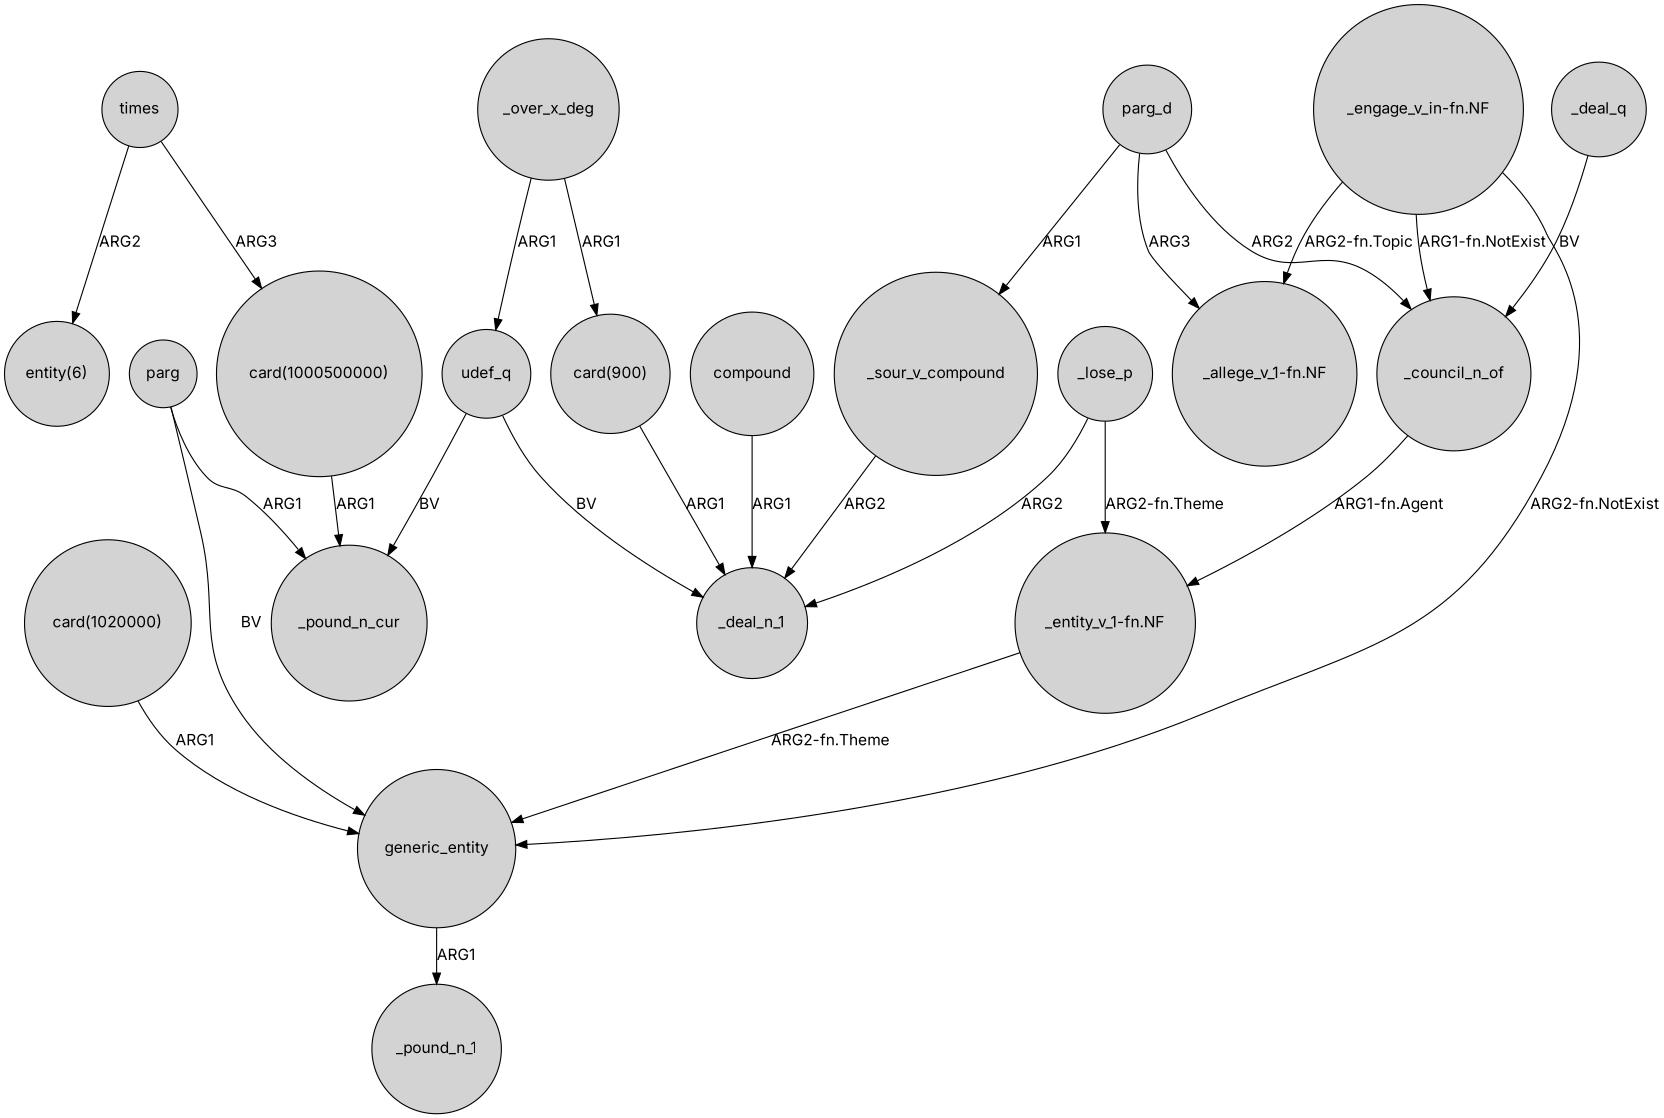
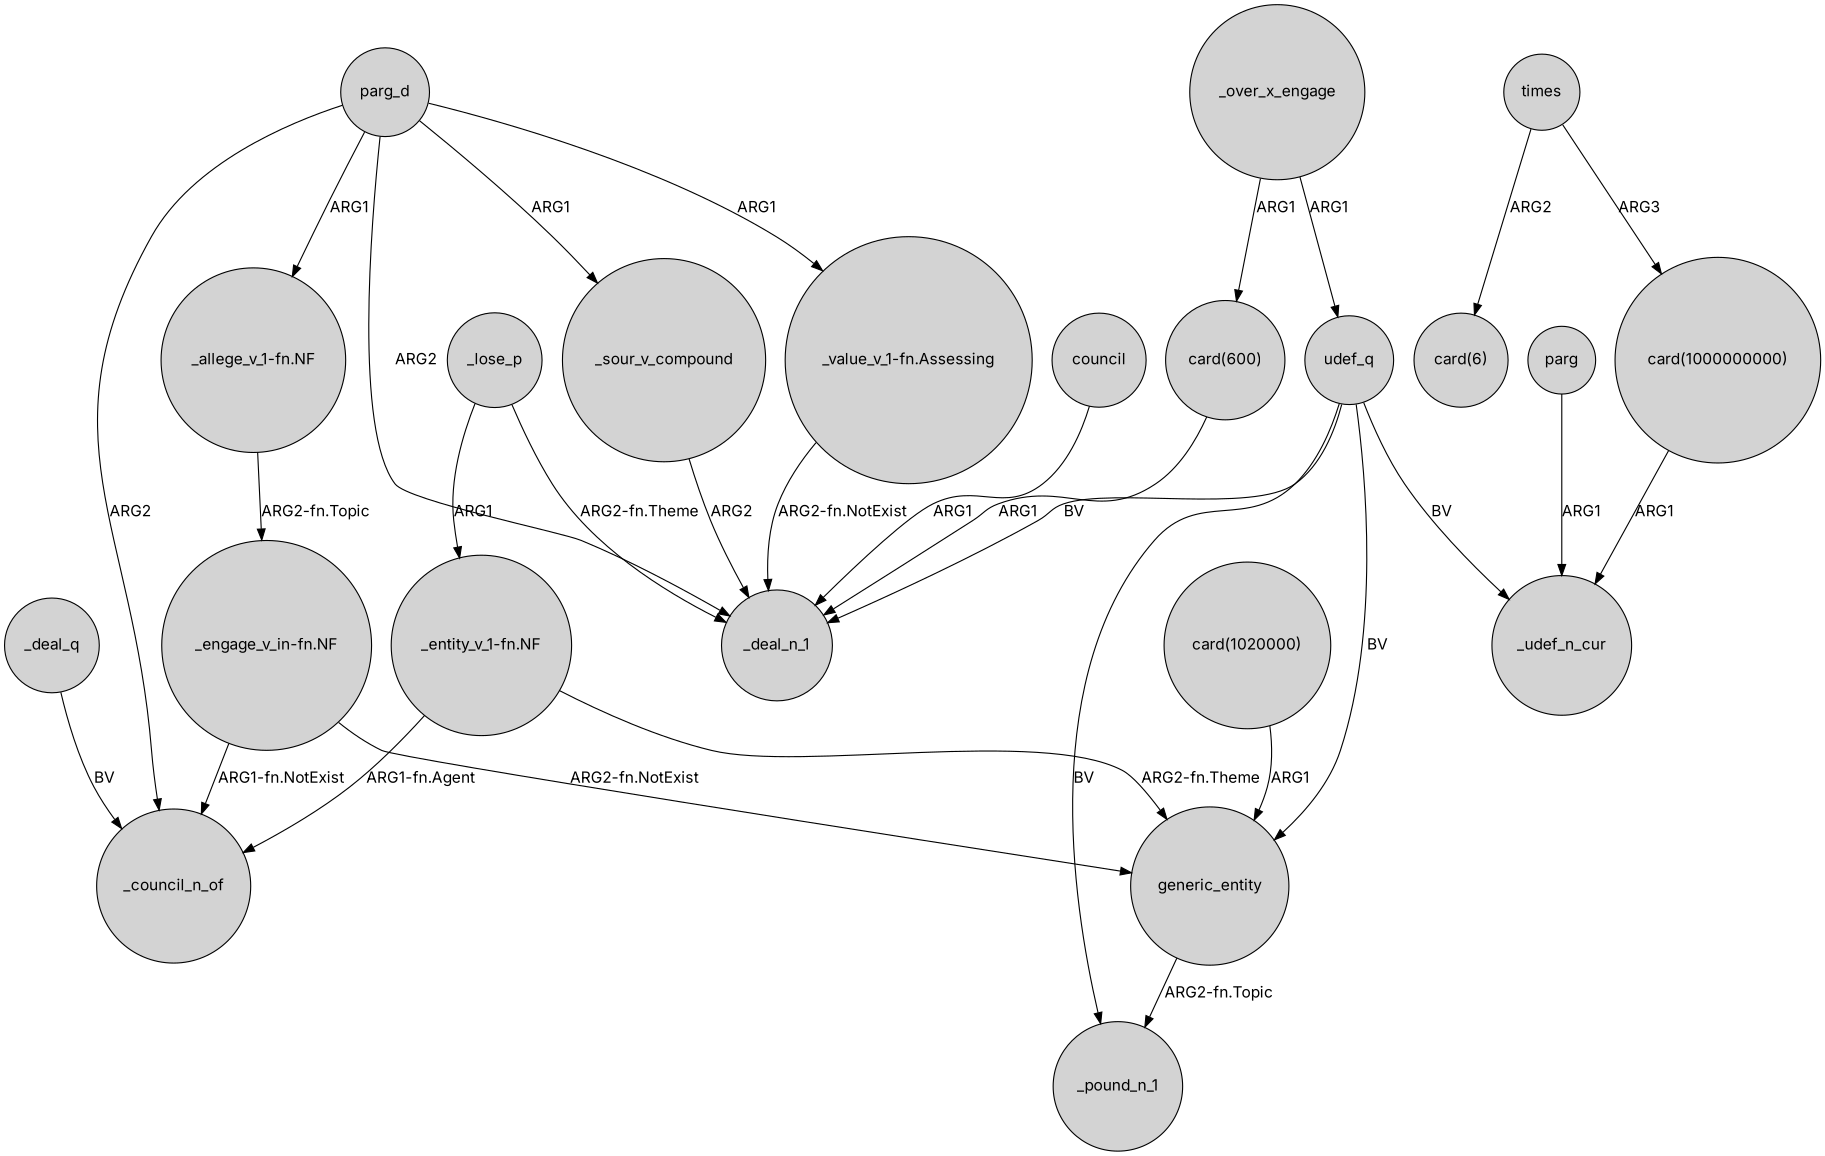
(548, 109) -> (1277, 92)
(1310, 225) -> (259, 491)
(1170, 243) -> (350, 208)
none -> (909, 360)
(57, 374) -> (1461, 360)
(319, 374) -> (1718, 360)
(610, 374) -> (1225, 360)
(752, 374) -> (1099, 360)
none -> (395, 484)
(1042, 505) -> (640, 512)
(1165, 505) -> (474, 512)
(1309, 518) -> (346, 790)
(349, 623) -> (1562, 645)
(212, 636) -> (1363, 629)
none -> (1096, 647)
(457, 956) -> (1219, 993)
